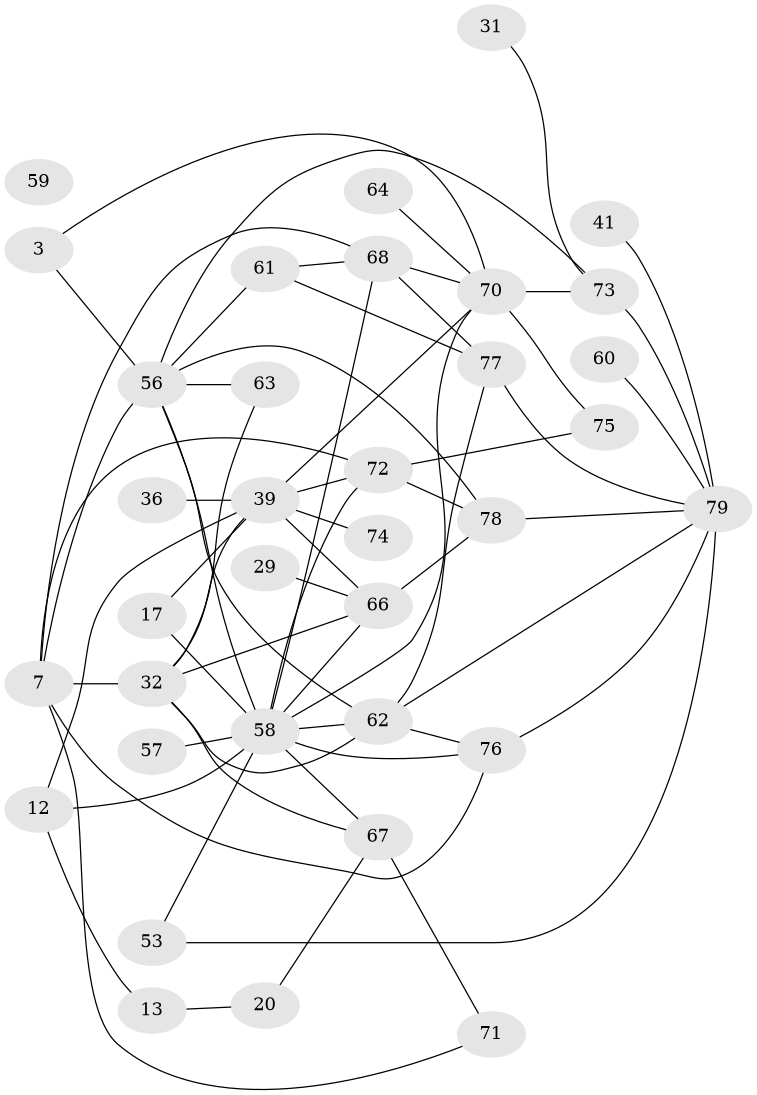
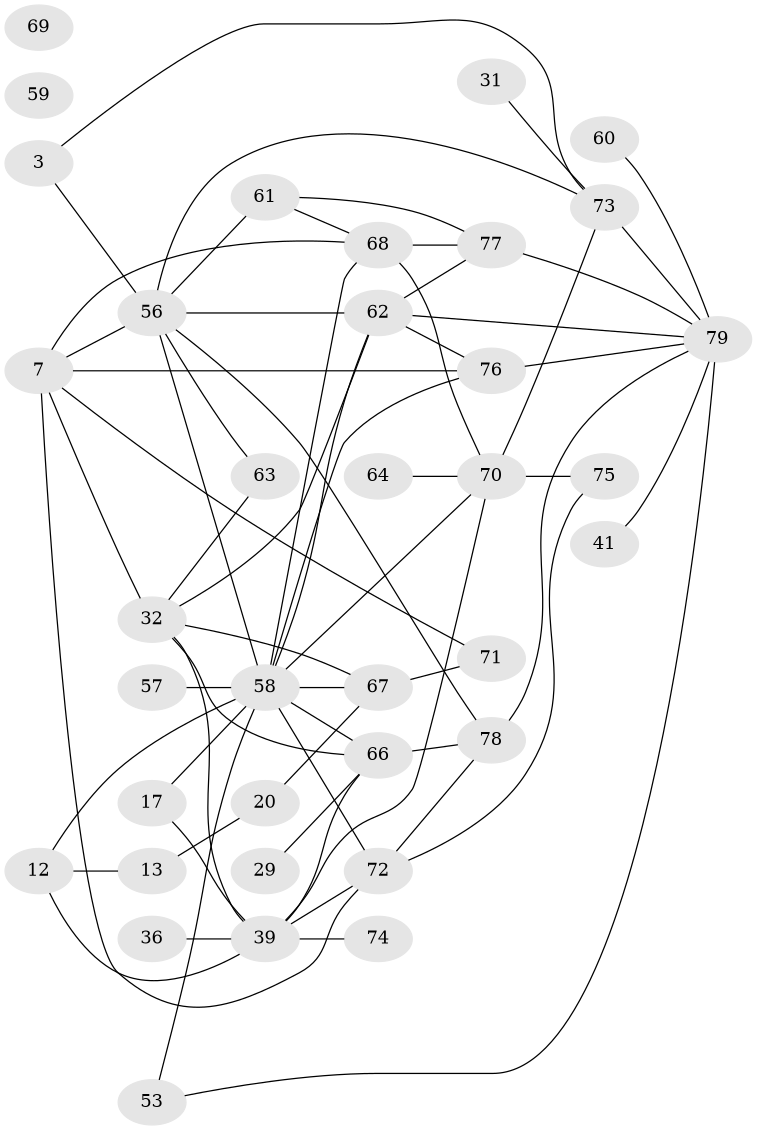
none -> (39, 28)
(296, 136) -> (358, 24)
